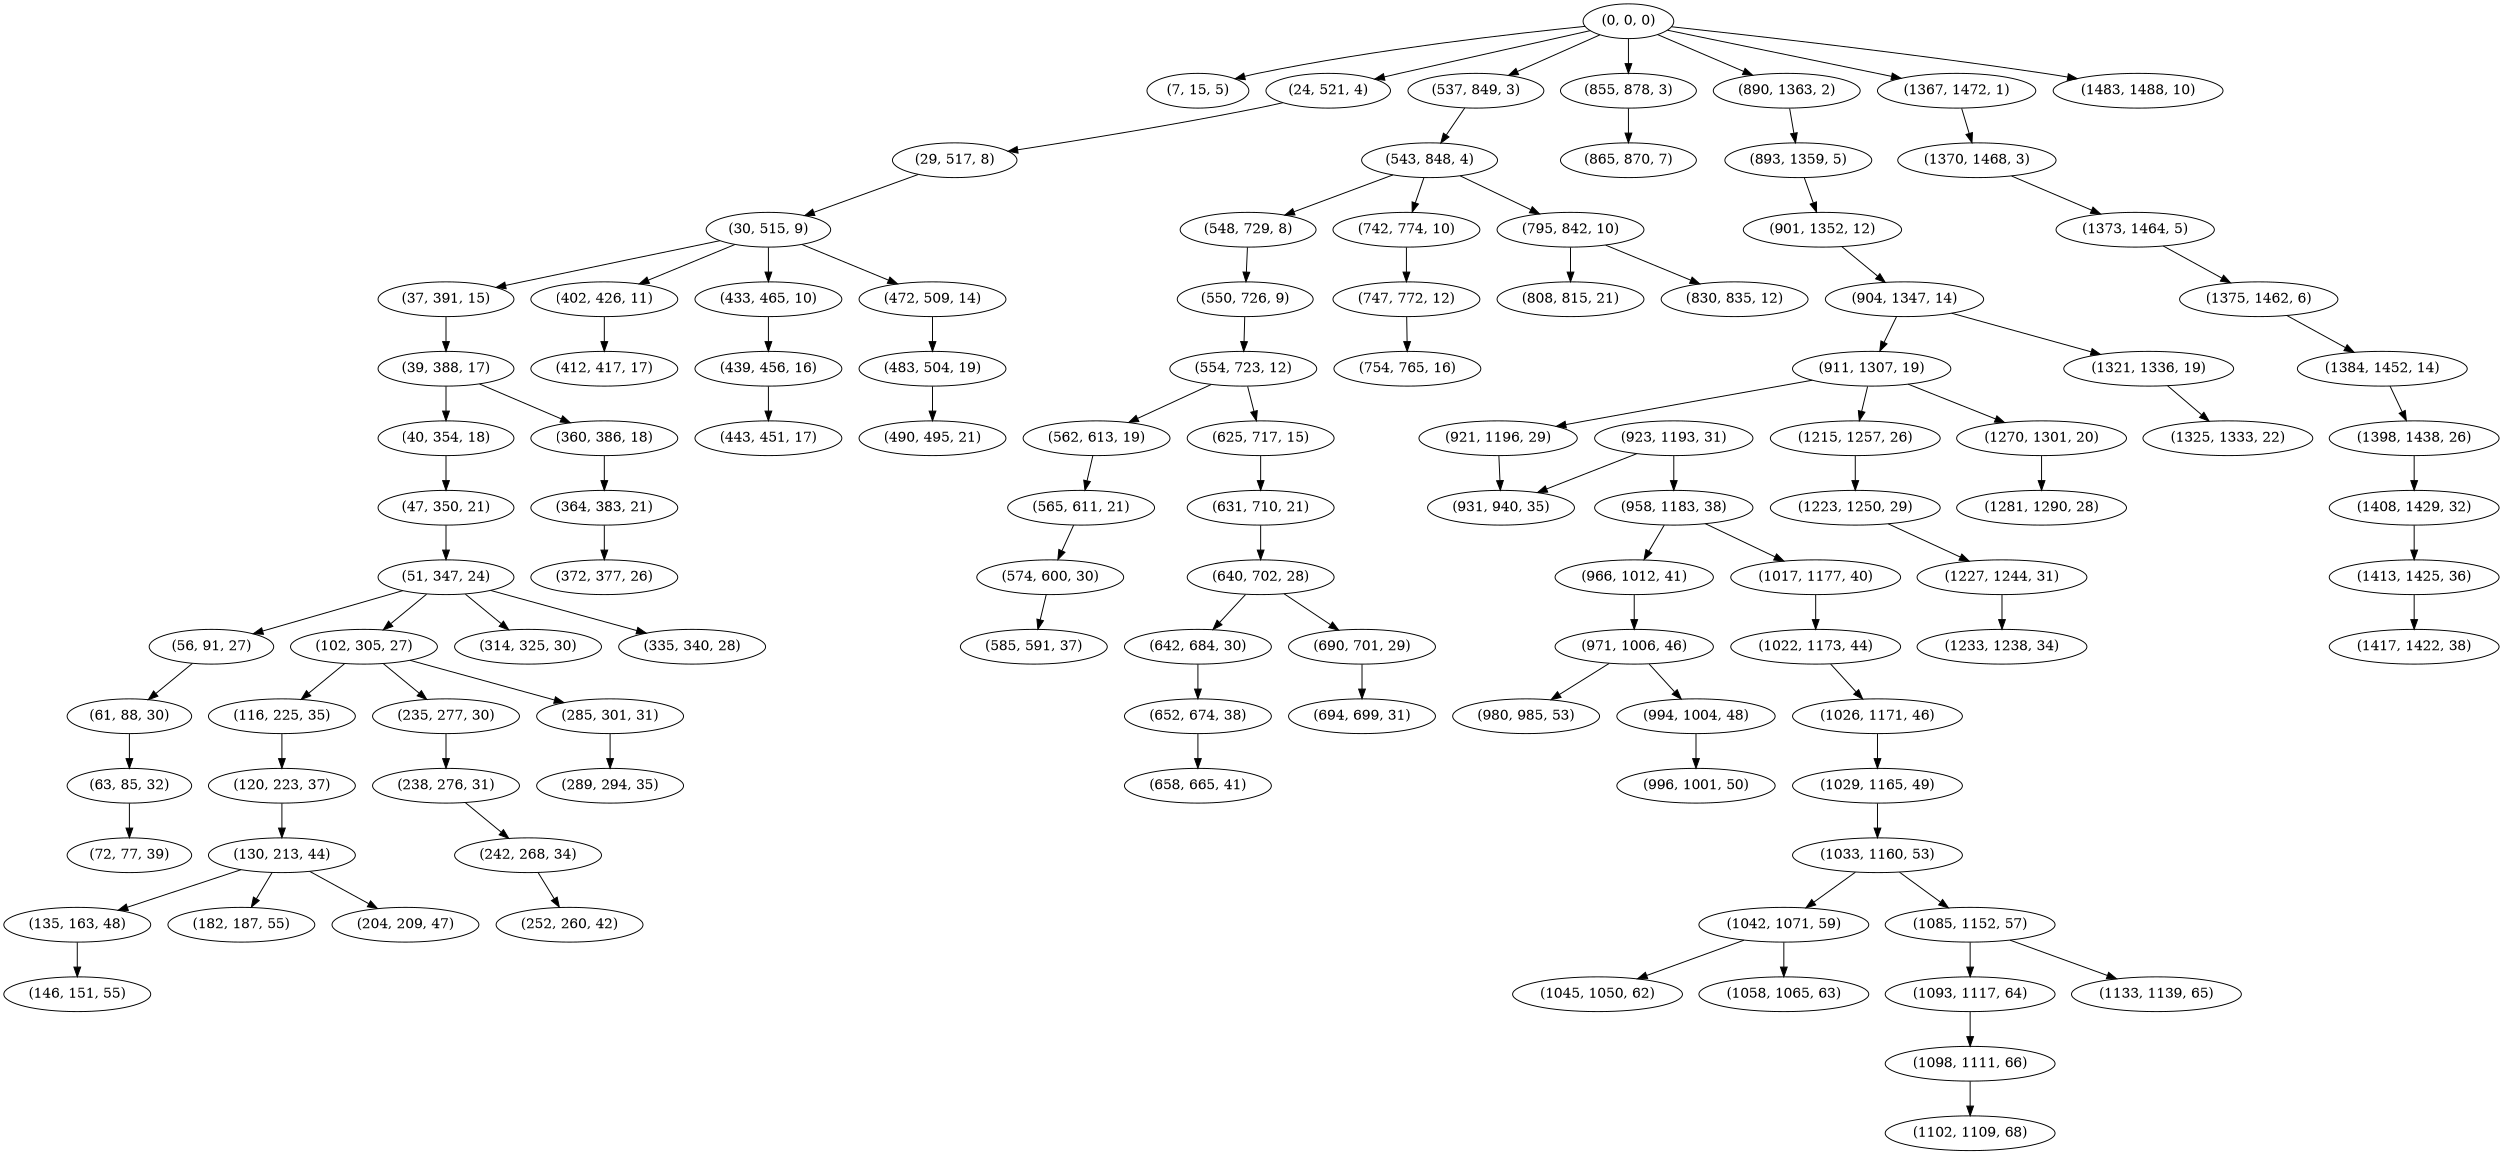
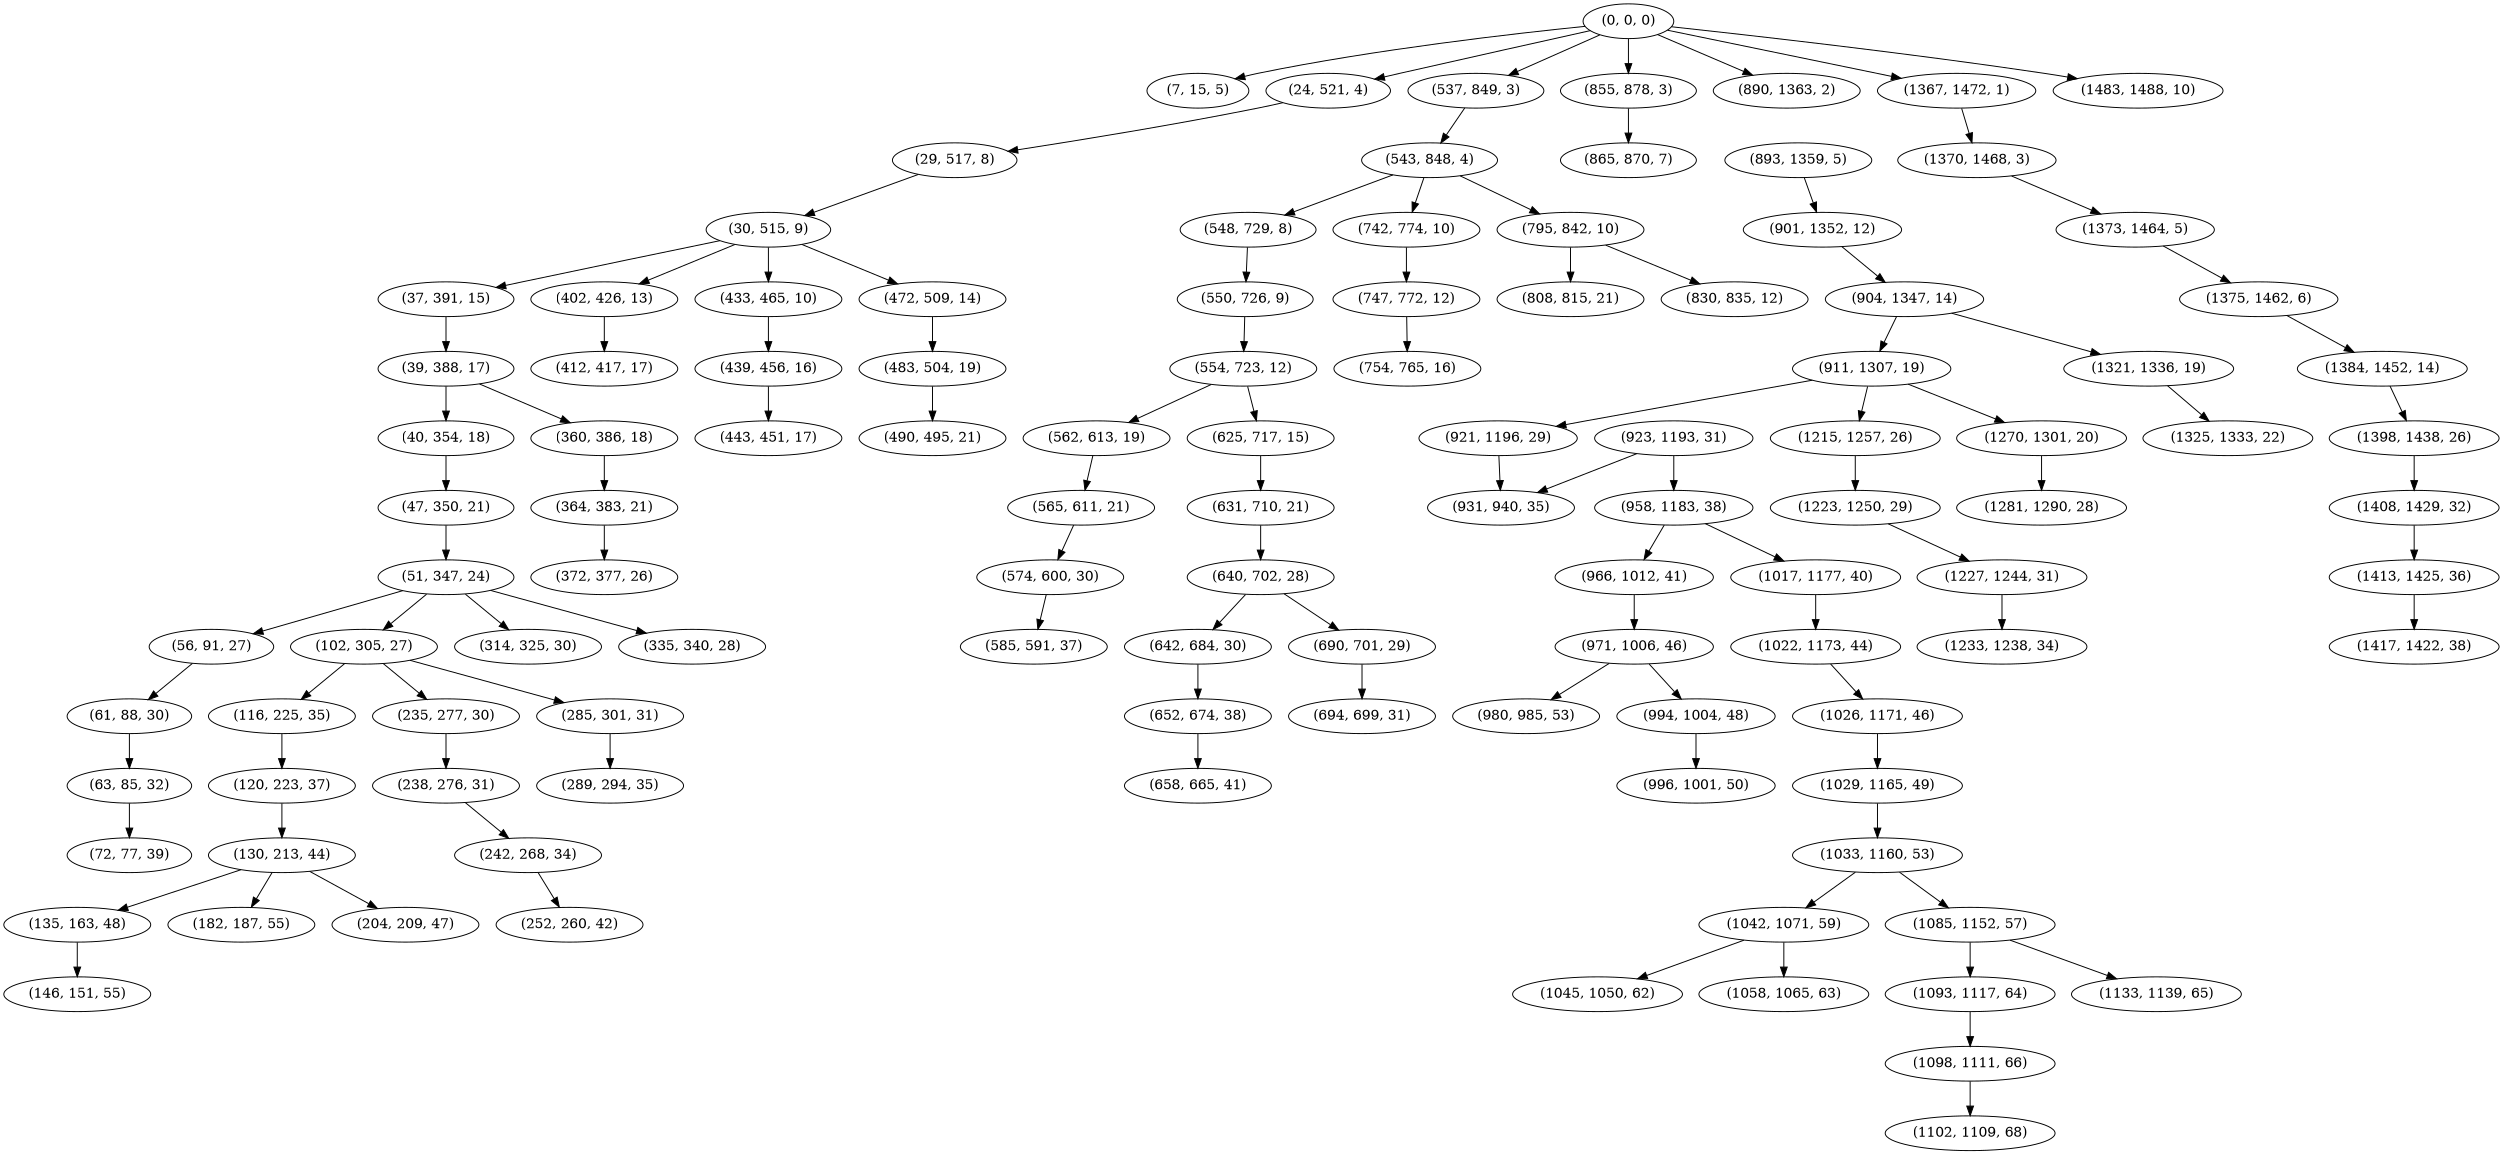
(1792, 121) -> none
(604, 299) -> (604, 299)
